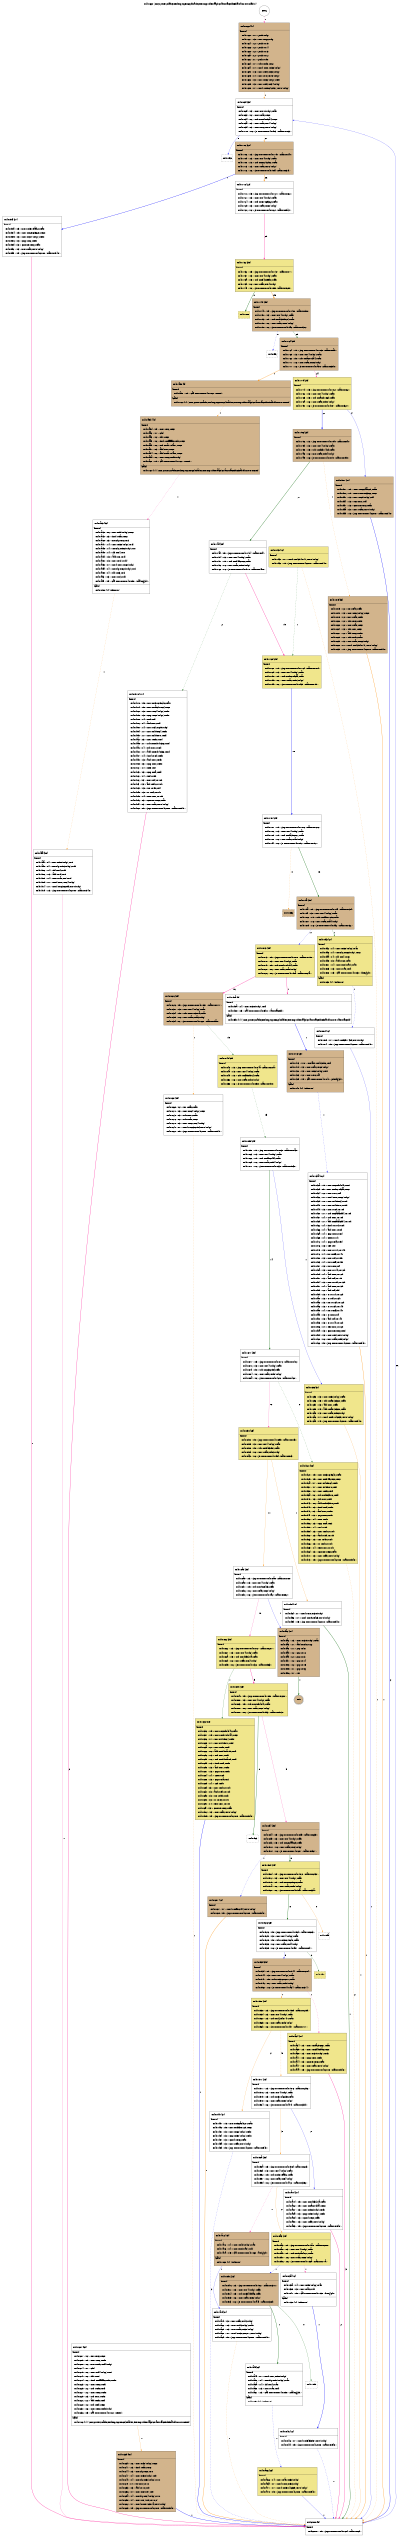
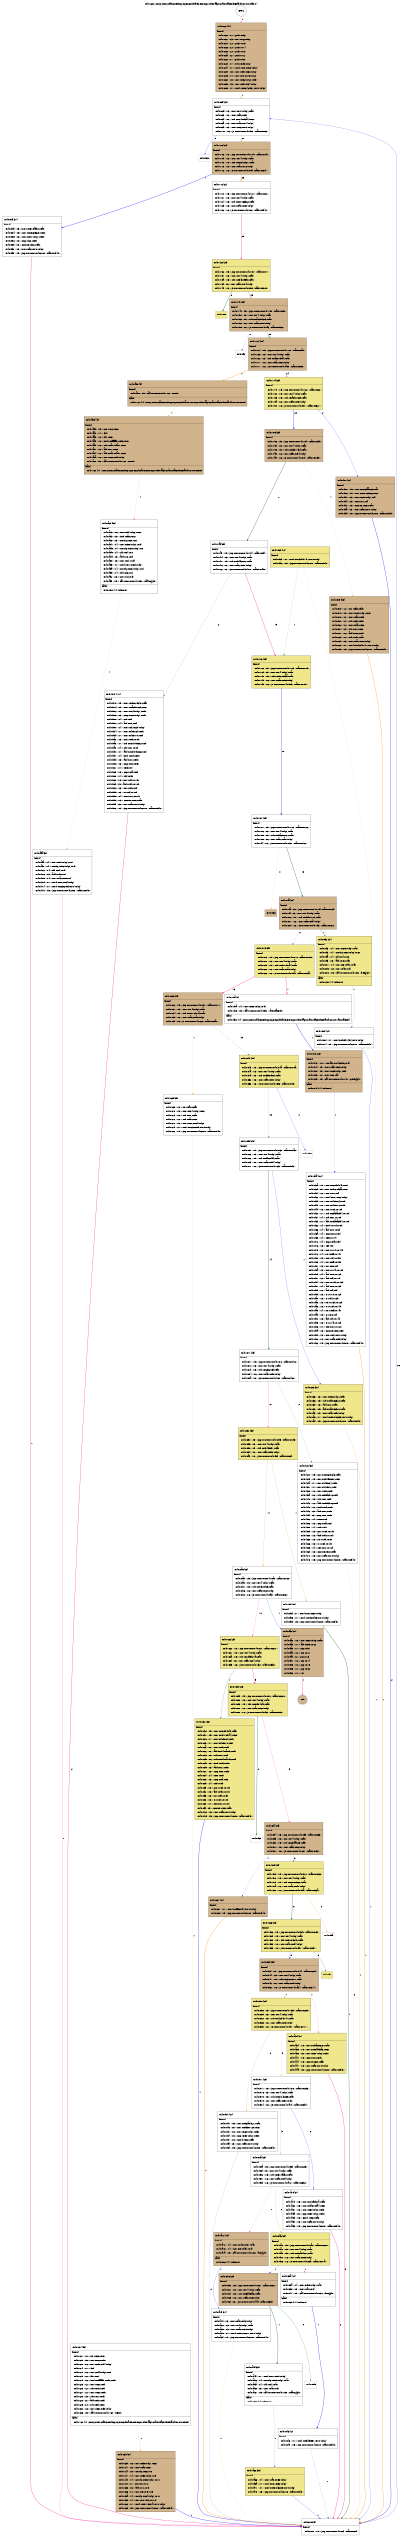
none -> (307, 1154)
(328, 1513) -> (328, 1513)
(299, 1685) -> (302, 1685)
(290, 1858) -> (294, 1858)
(286, 1936) -> (291, 1936)
